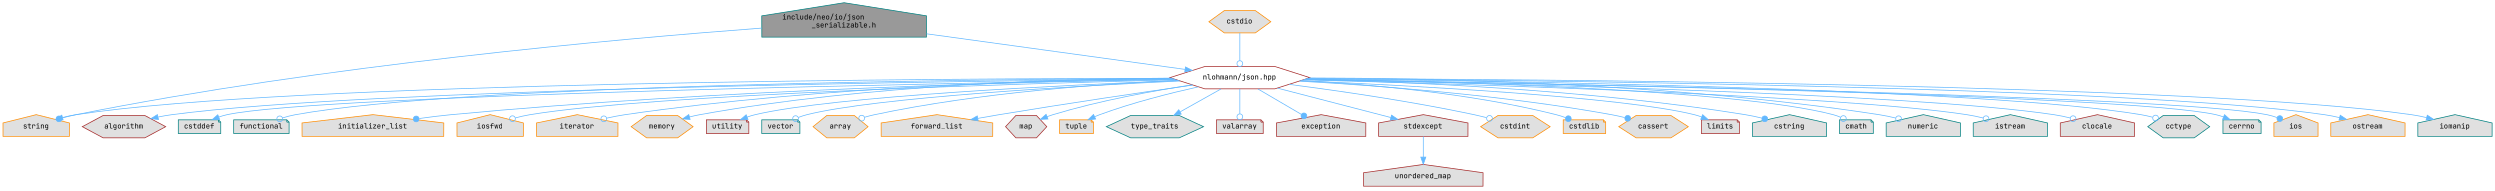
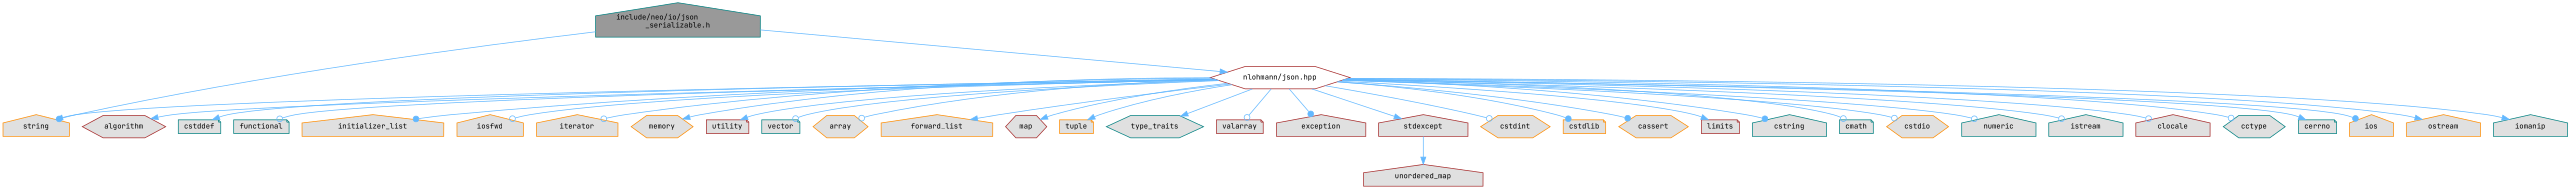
(1240, 47) -> (1617, 92)
